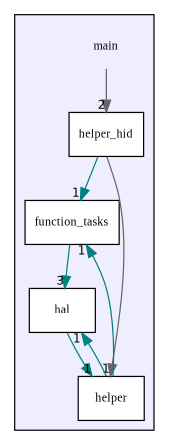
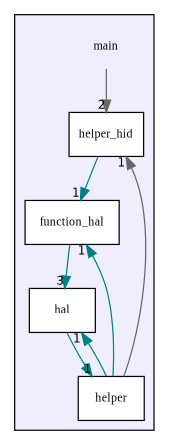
(72, 222) -> (72, 222)
(124, 260) -> (145, 272)
